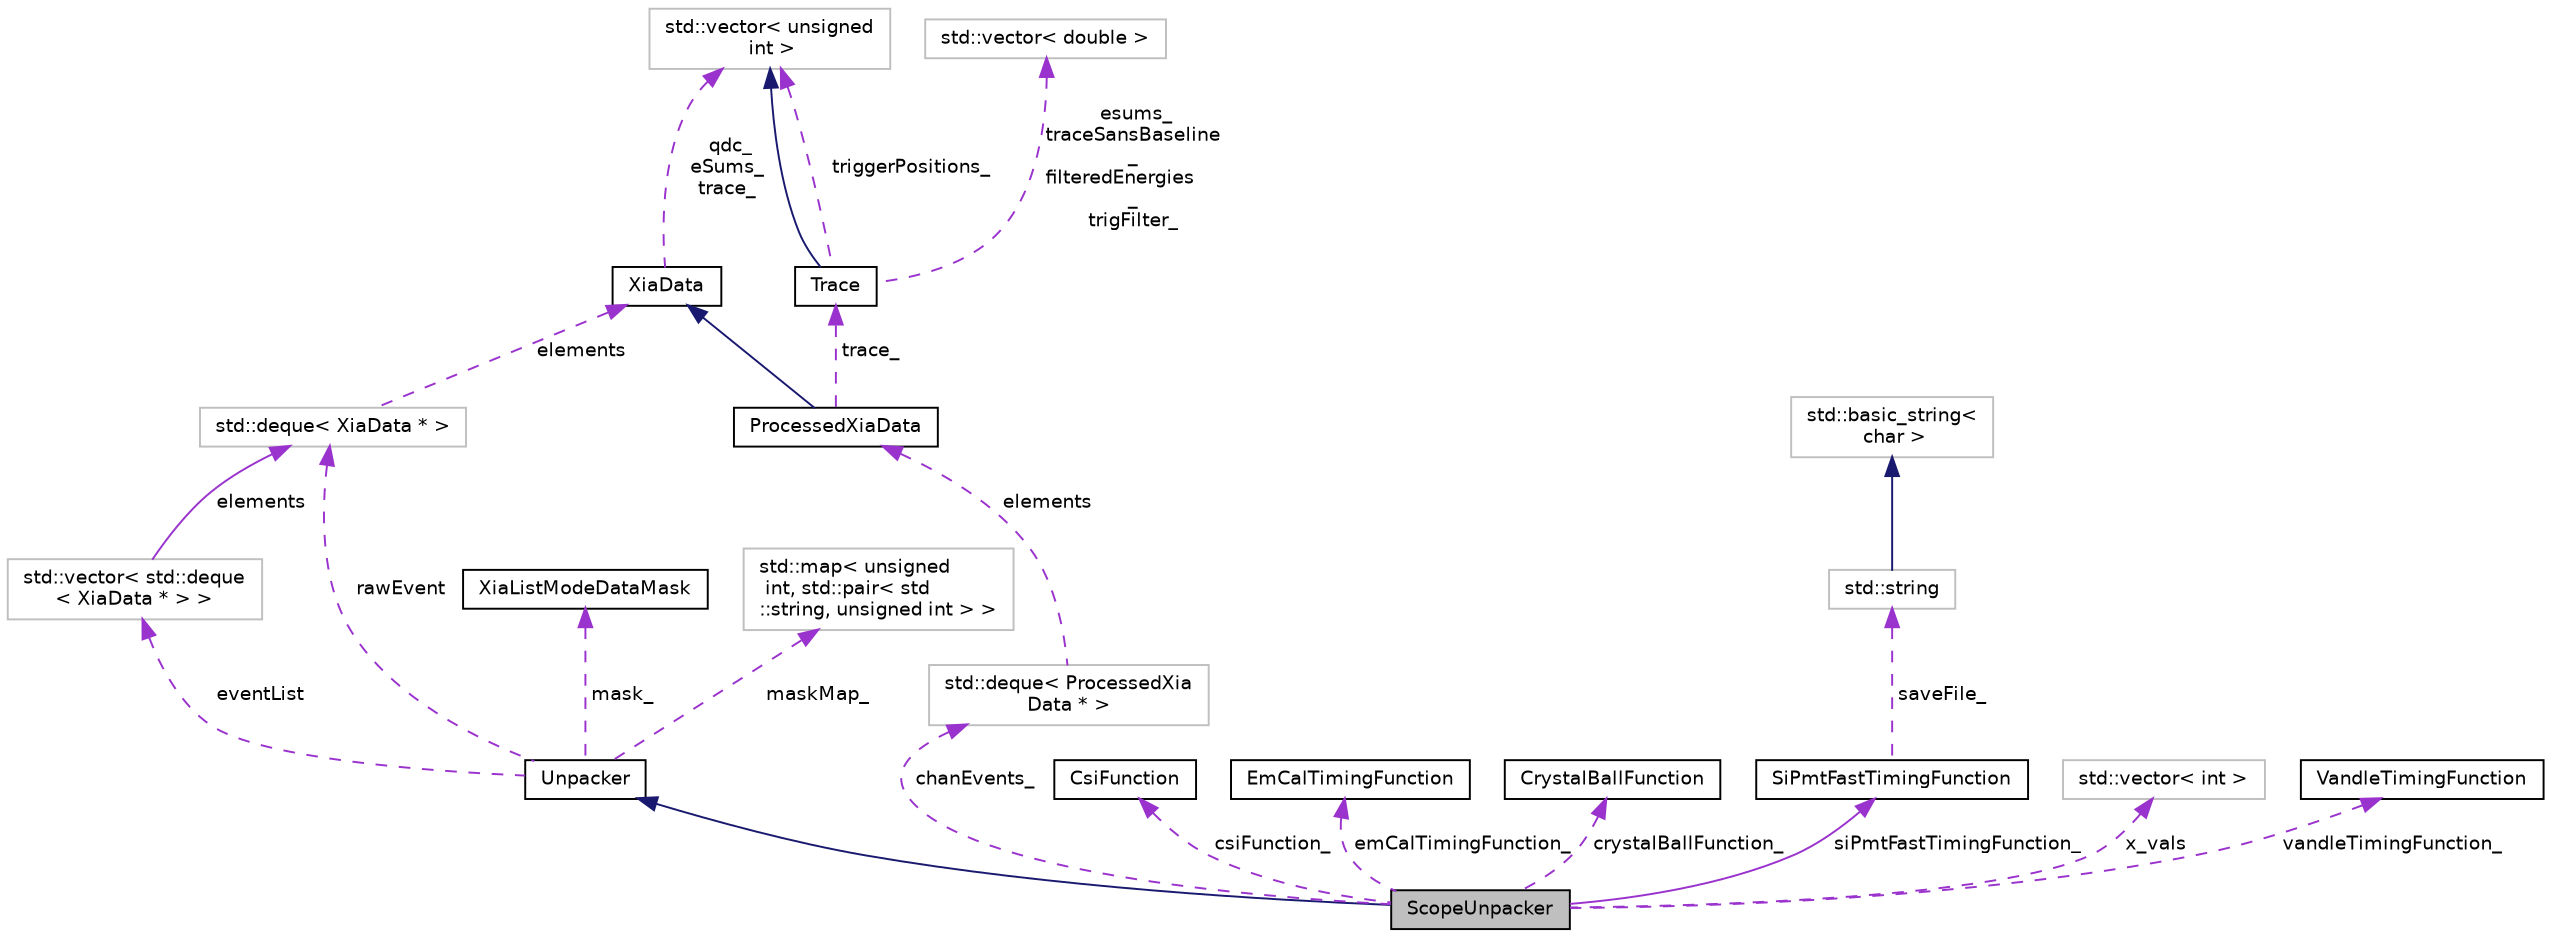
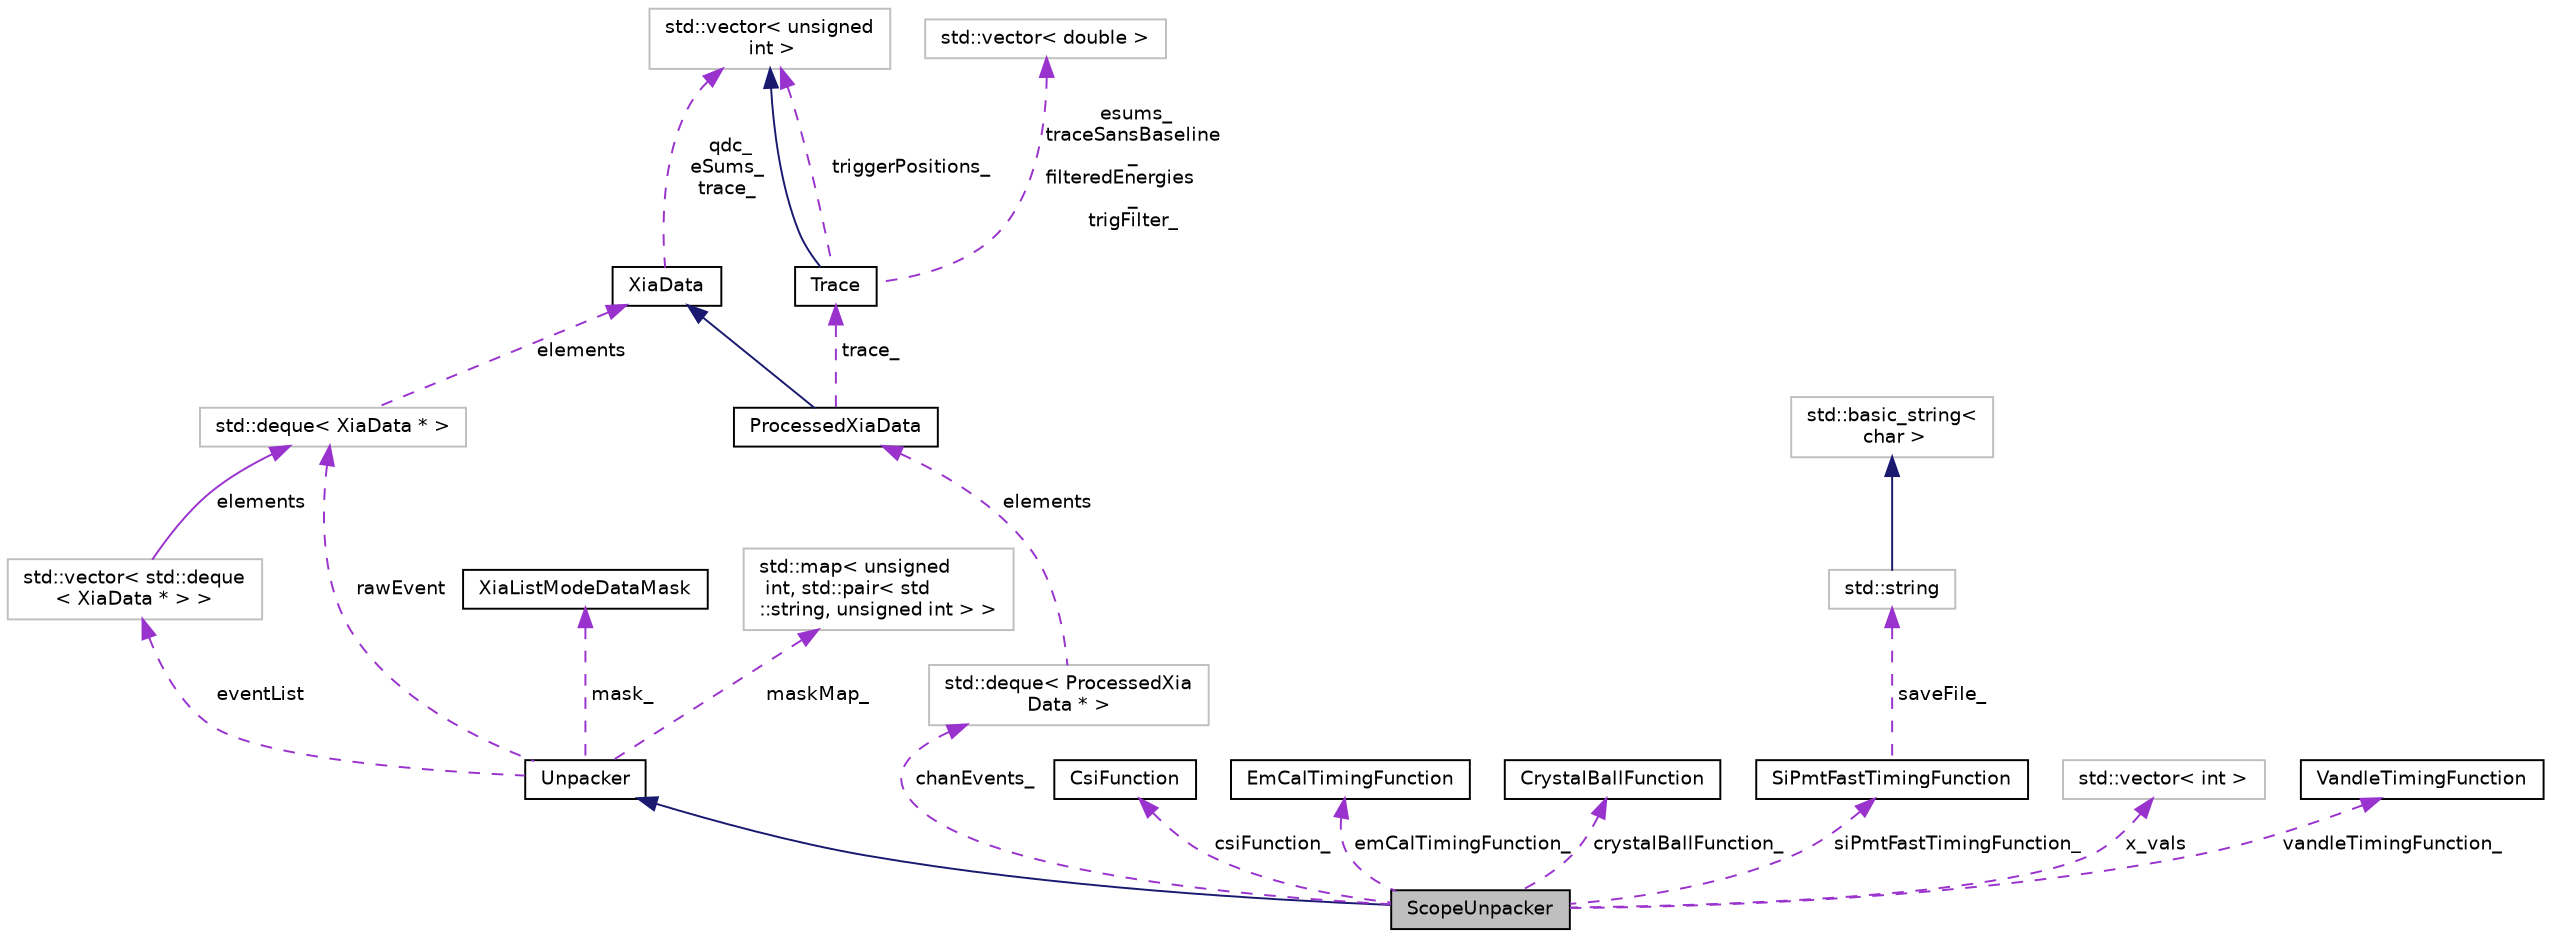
(1722, 879) -> (1722, 879)
